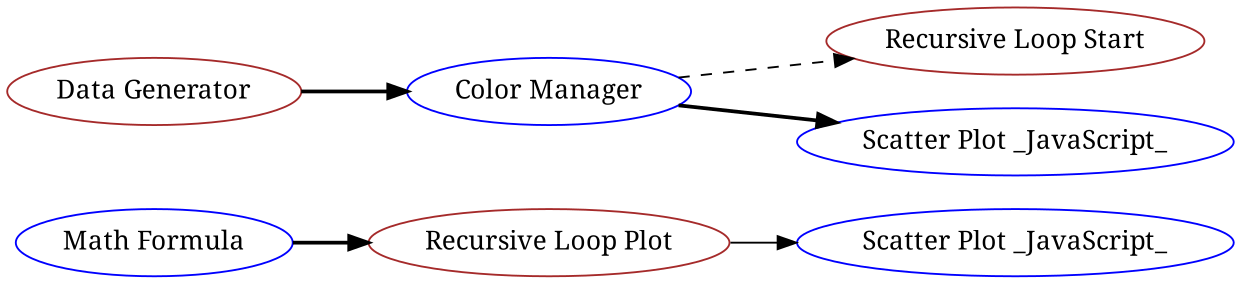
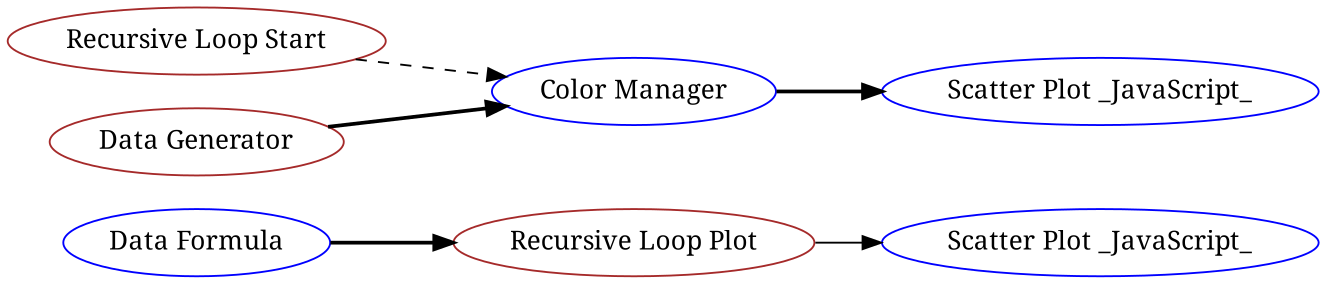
(756, 69) -> (421, 67)
(154, 243) -> (197, 243)
